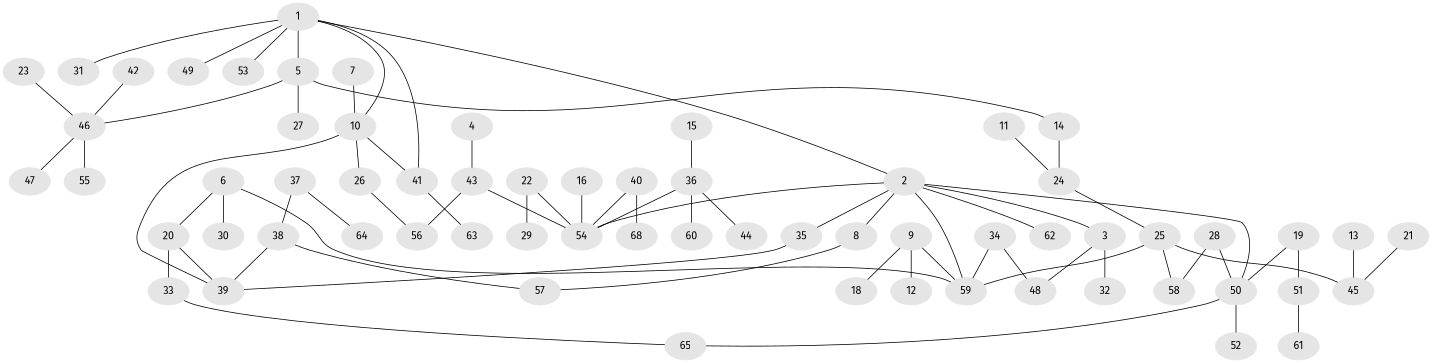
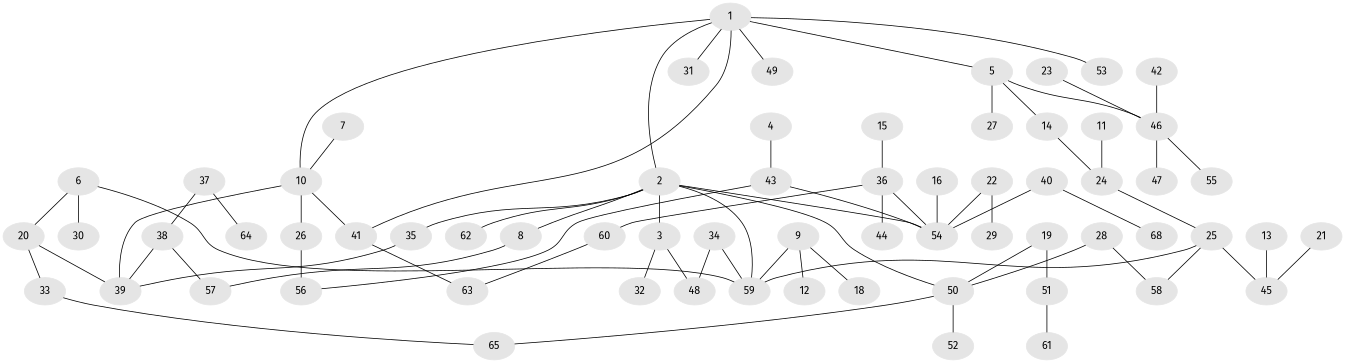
none -> (539, 264)
